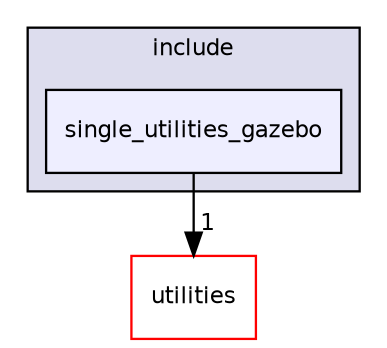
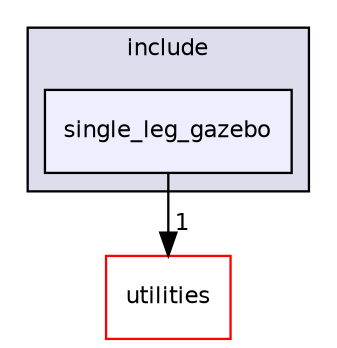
(194, 131) -> (168, 131)
